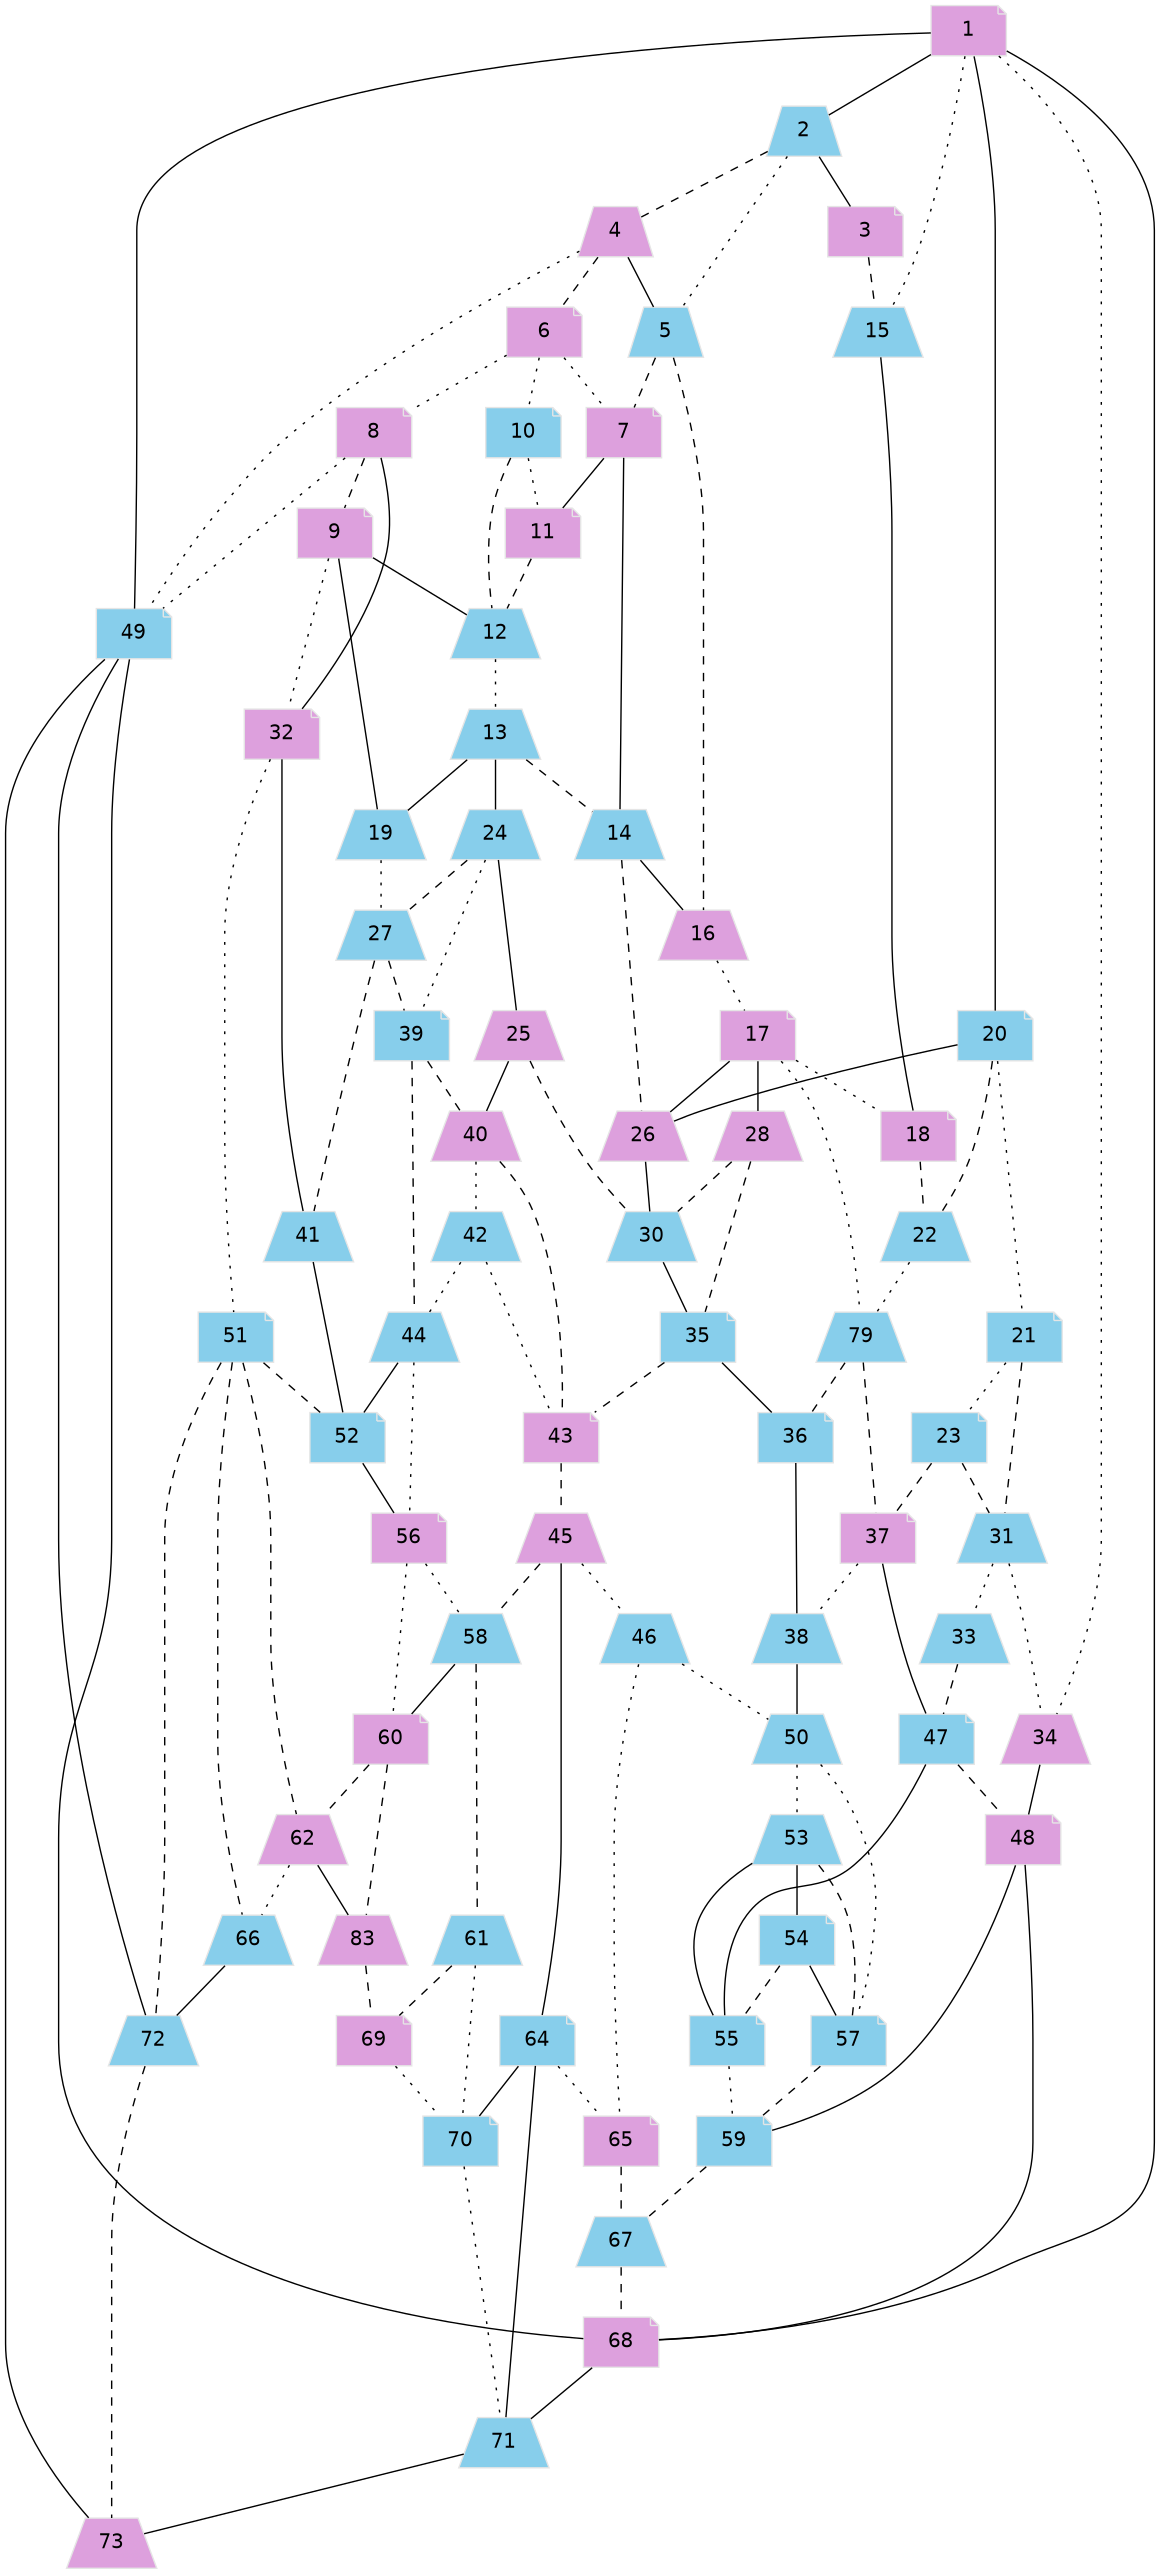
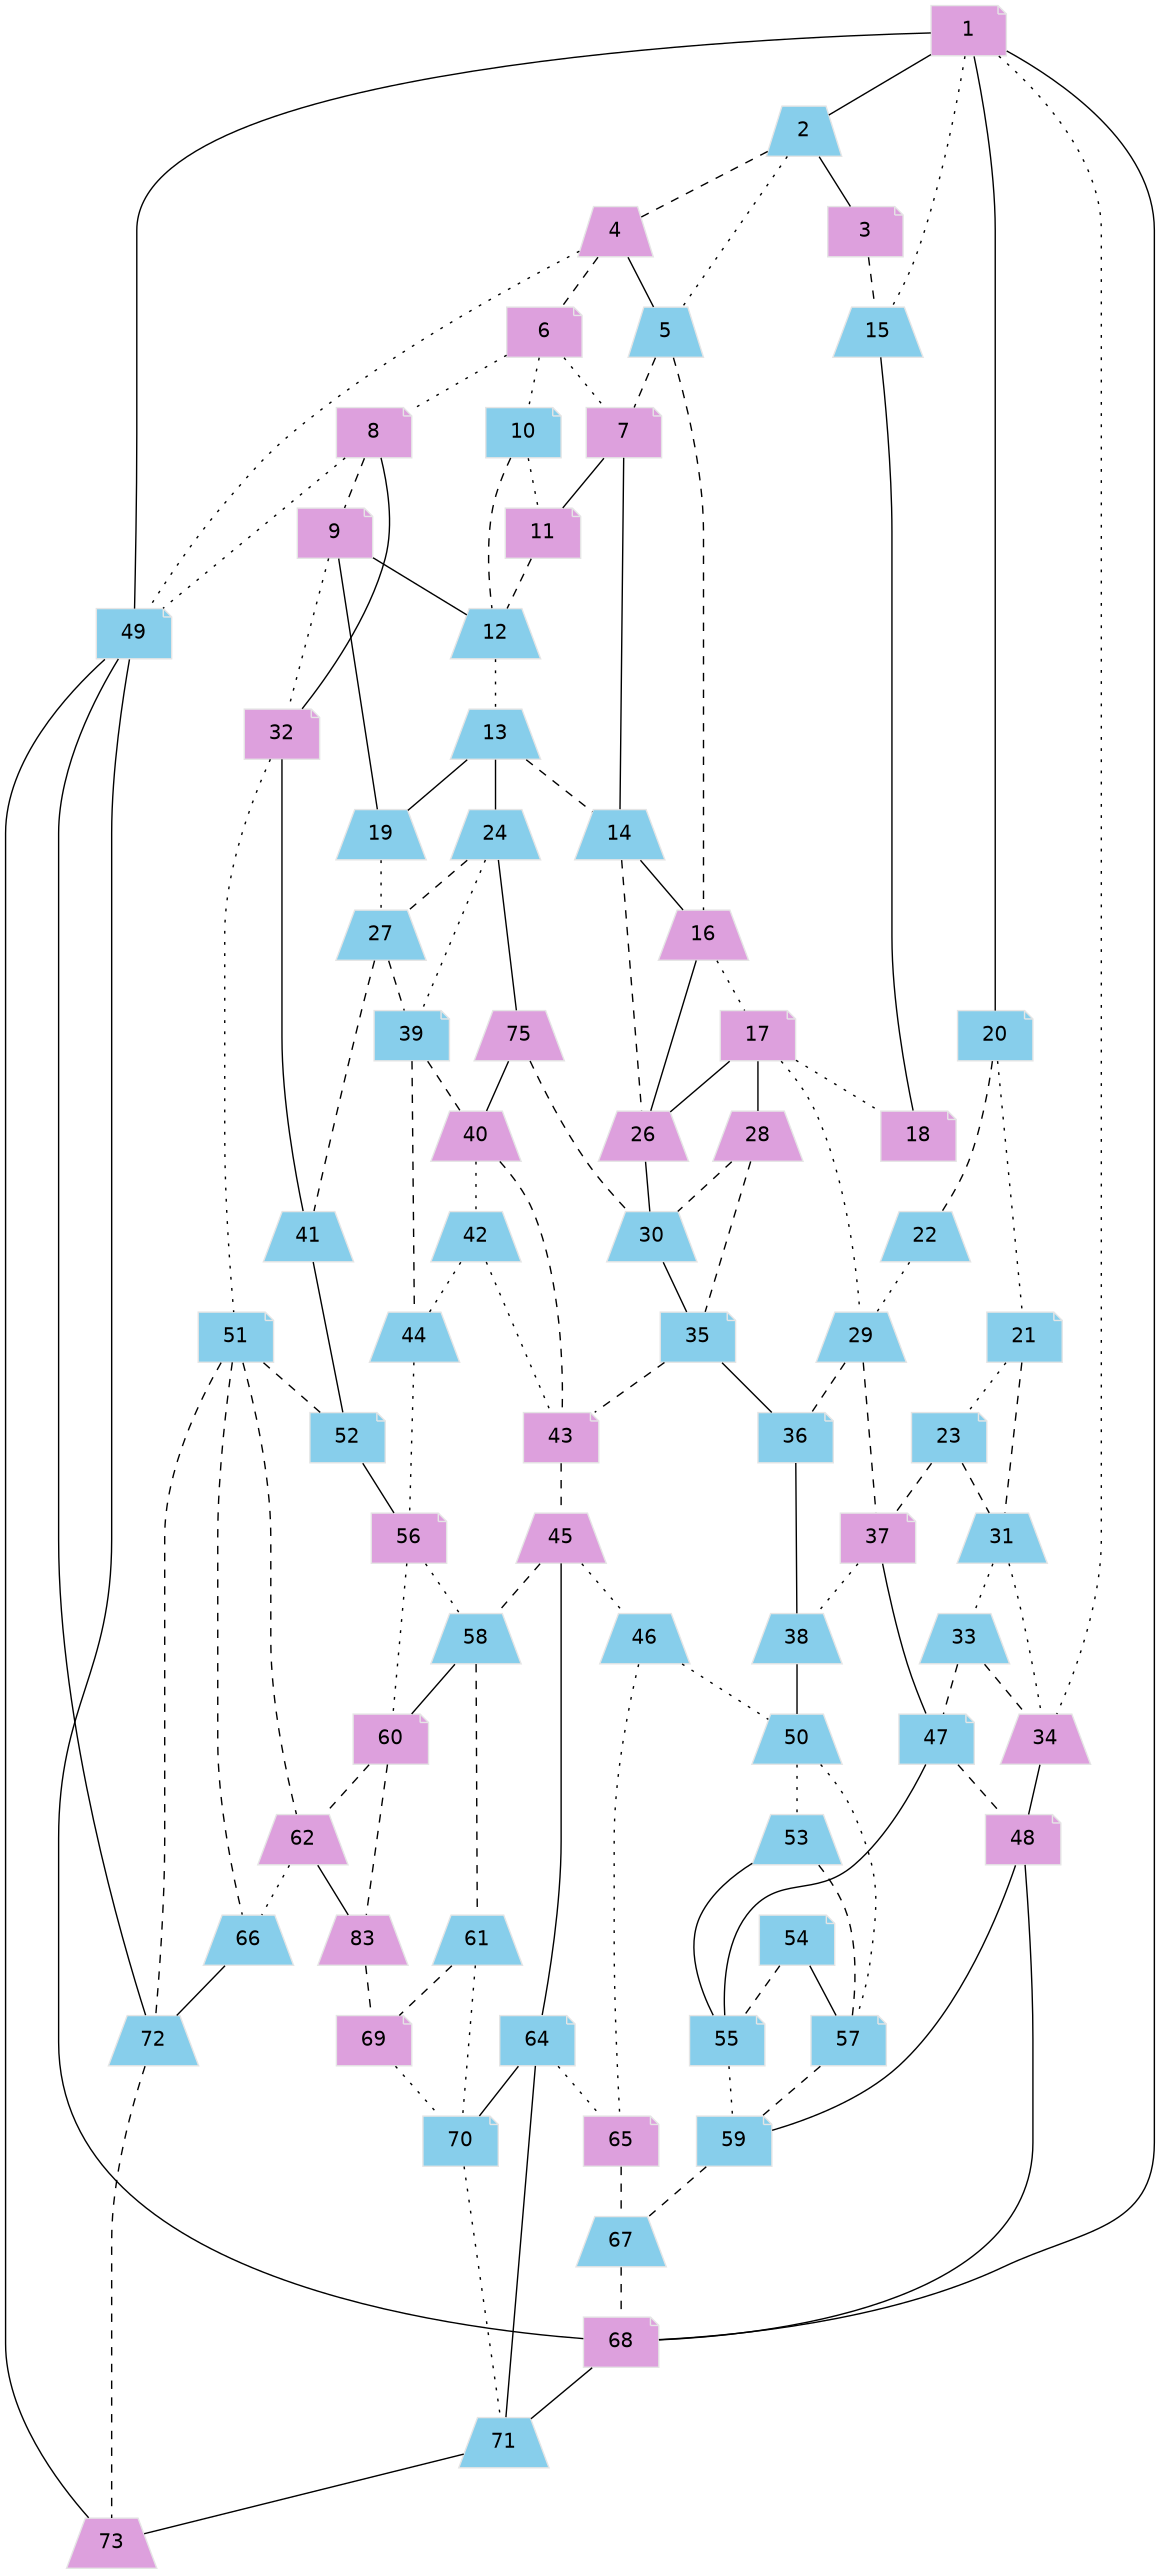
(519, 1036) -> (519, 1036)
(807, 1080) -> (674, 1036)
(922, 1187) -> none
(861, 1337) -> (861, 1337)
(381, 1388) -> none
none -> (1005, 1689)
(797, 1896) -> none
